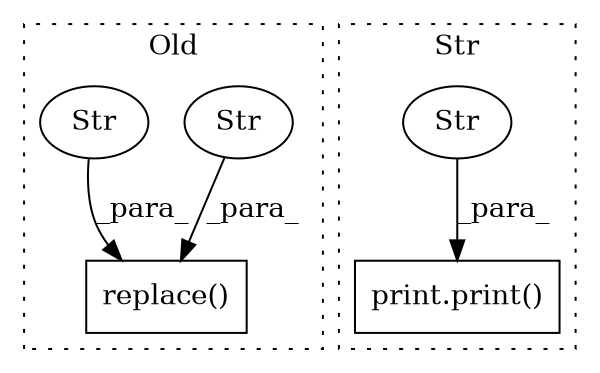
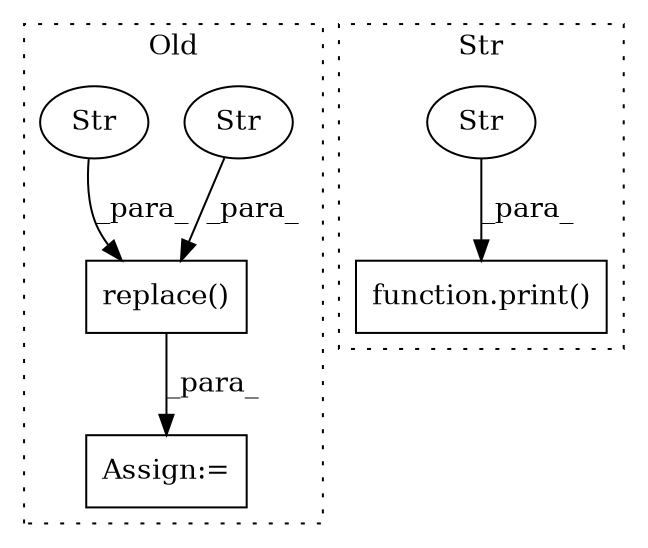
(457, 297) -> (481, 297)
none -> (166, 471)
